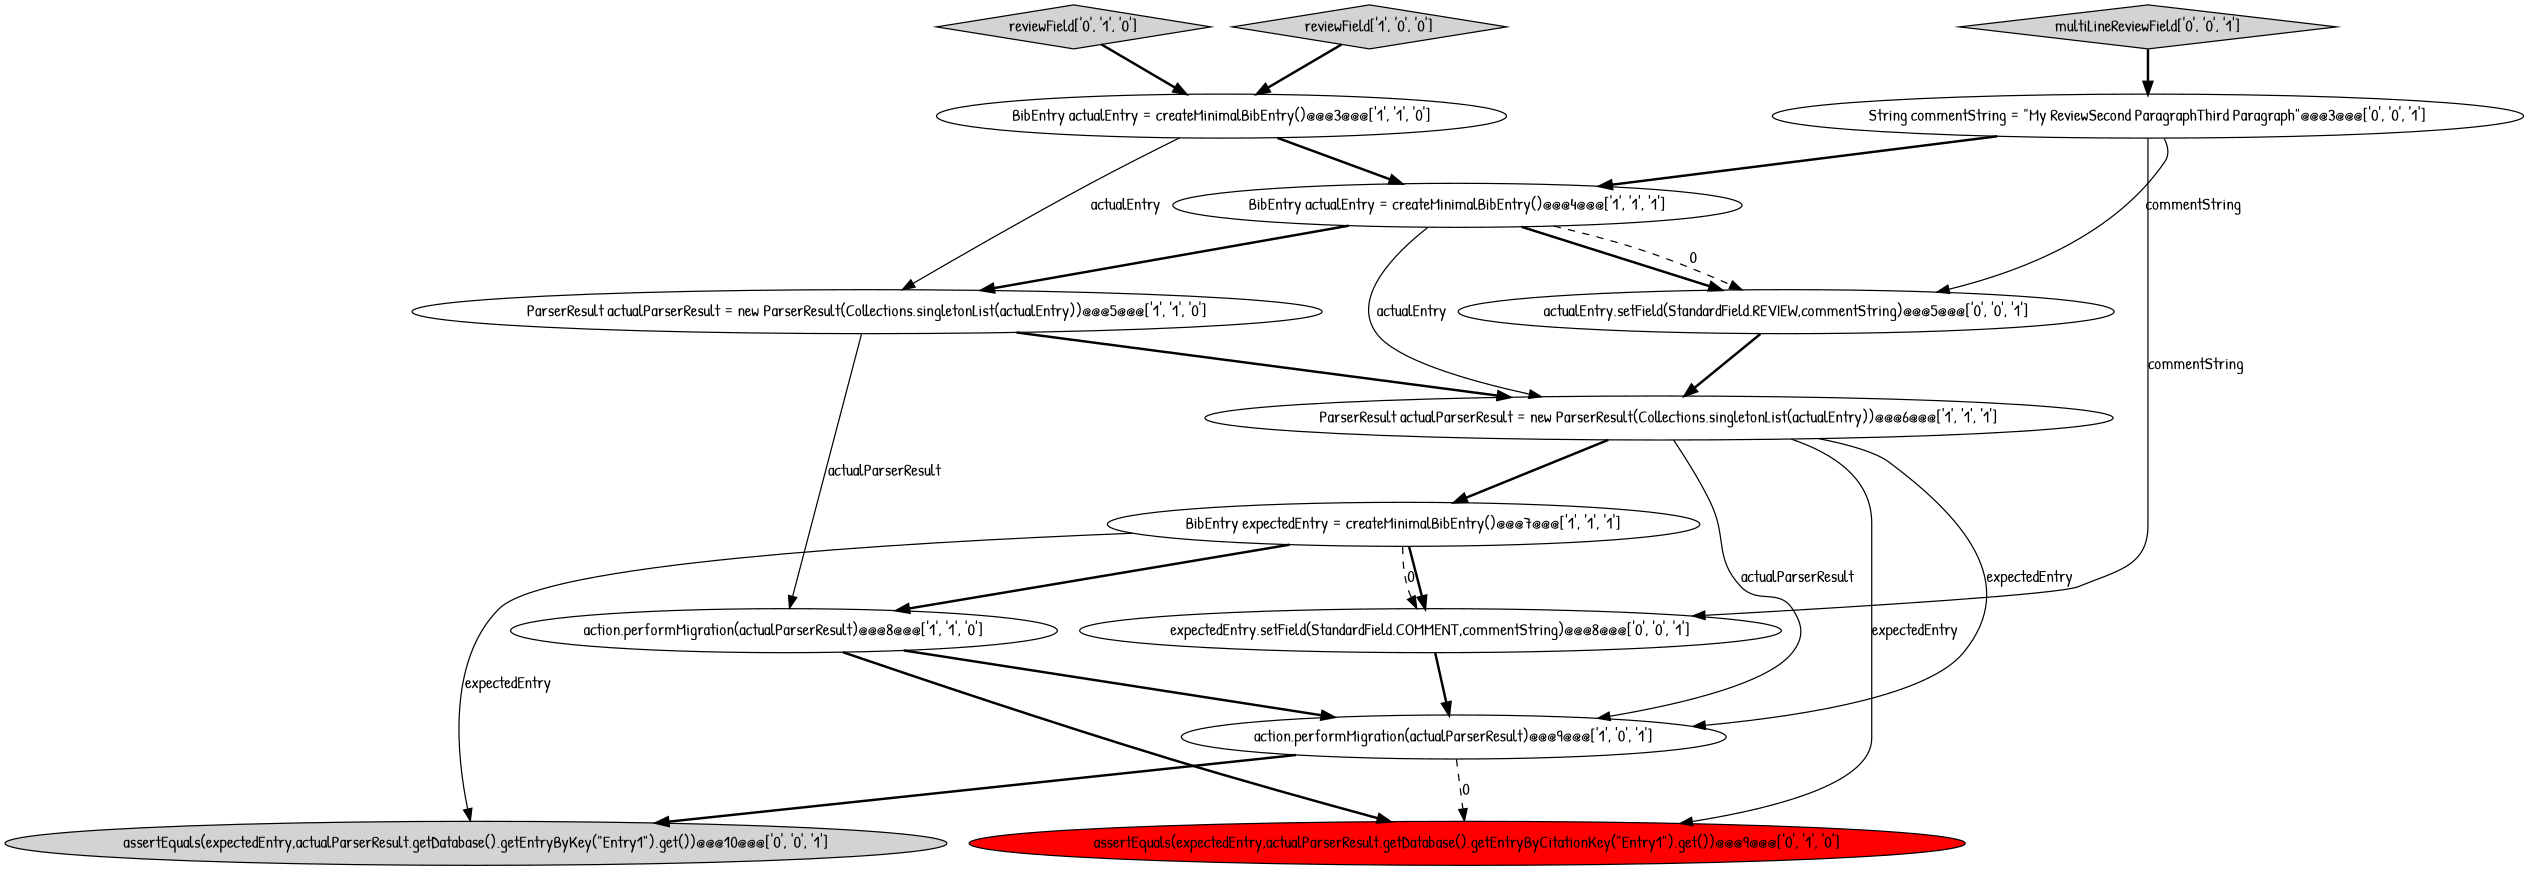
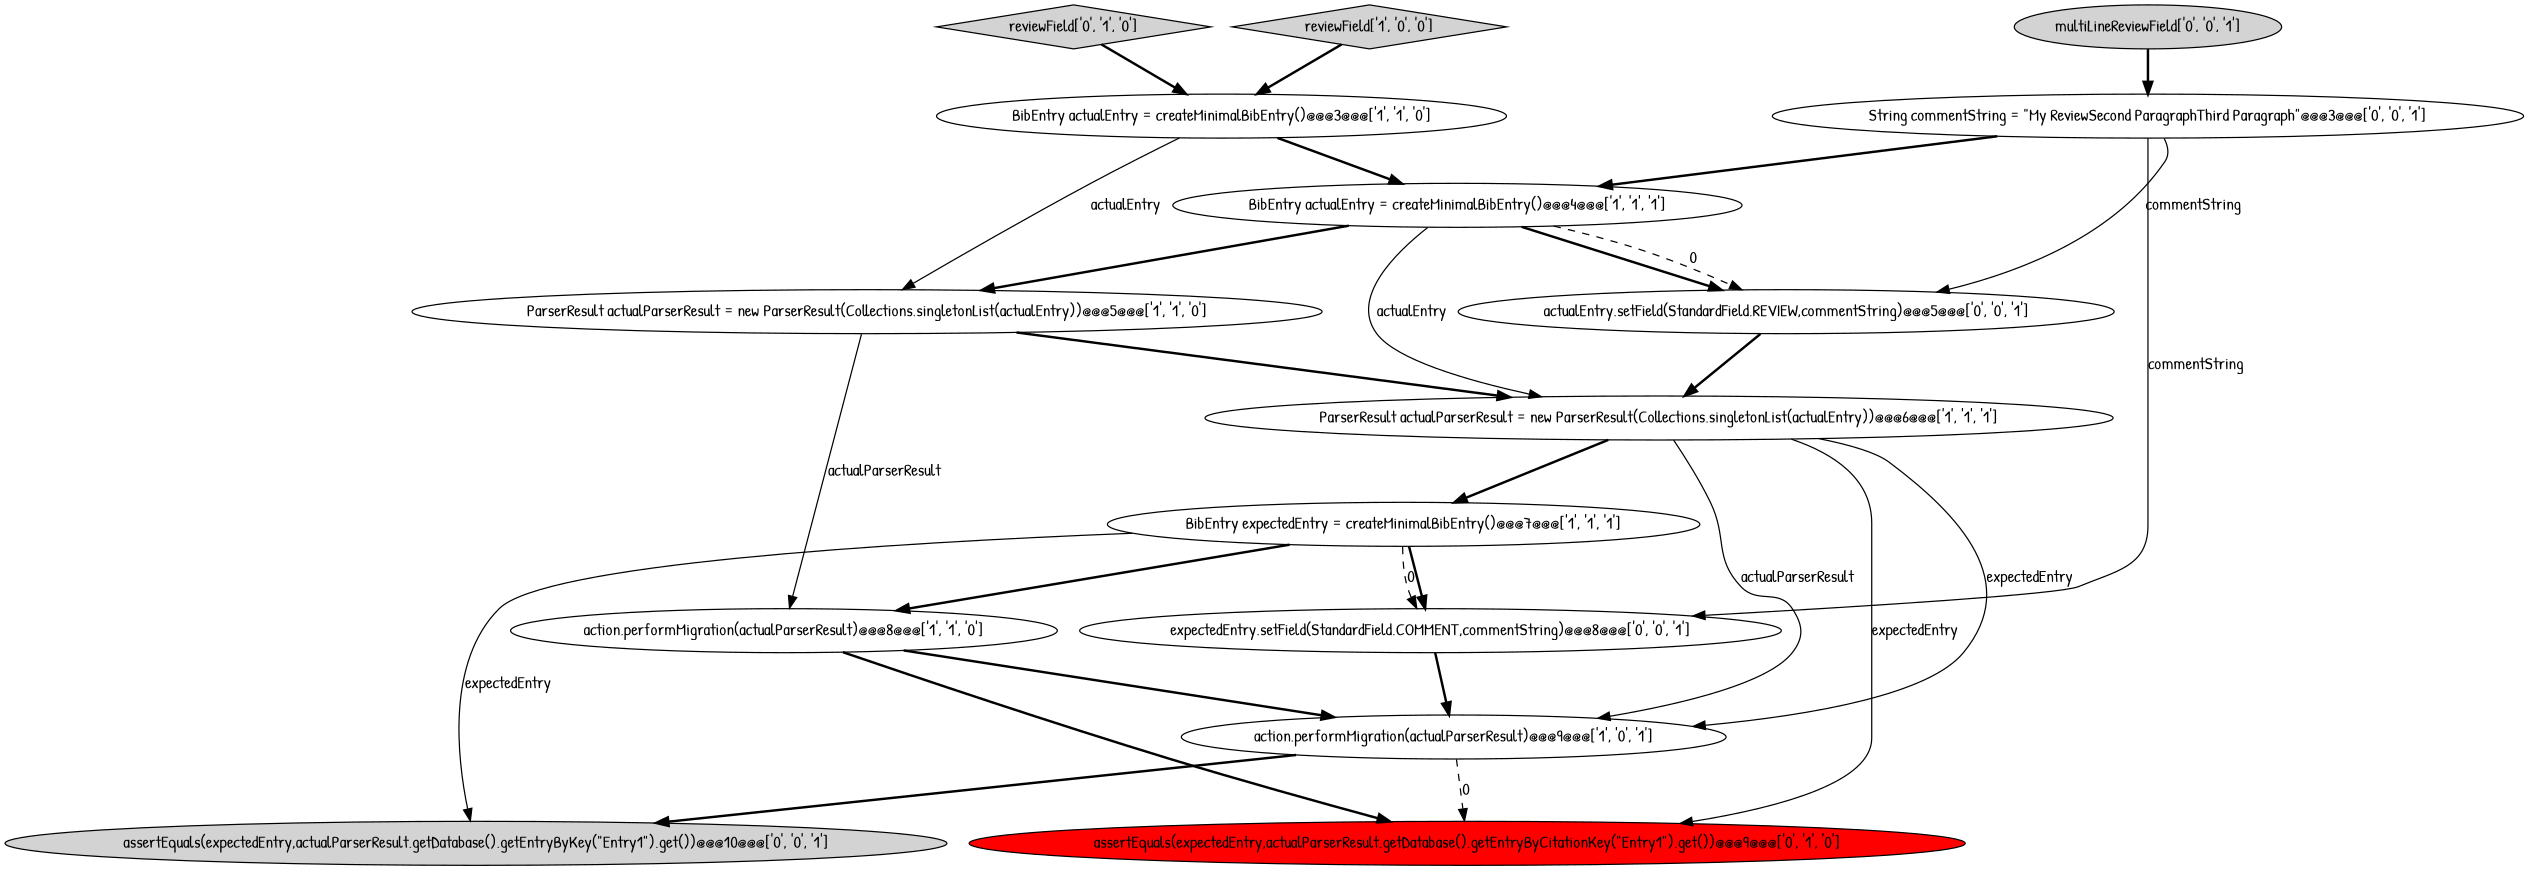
(2148, 27) -> (2148, 27)
